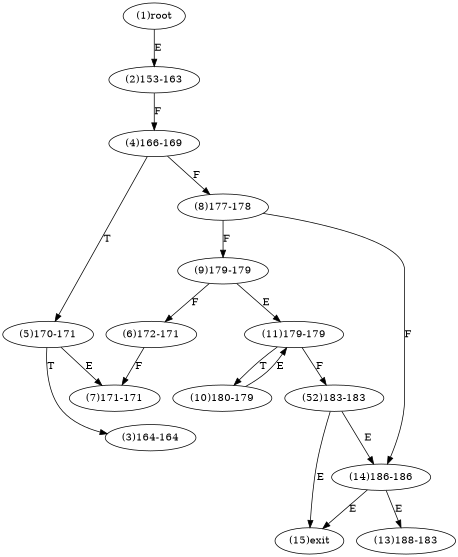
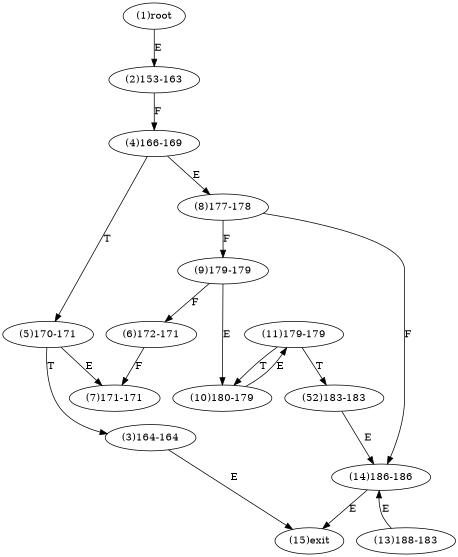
(197, 175) -> (197, 175)
(256, 300) -> (223, 331)
(320, 366) -> (320, 366)
(317, 465) -> (227, 488)
(392, 506) -> (382, 515)
